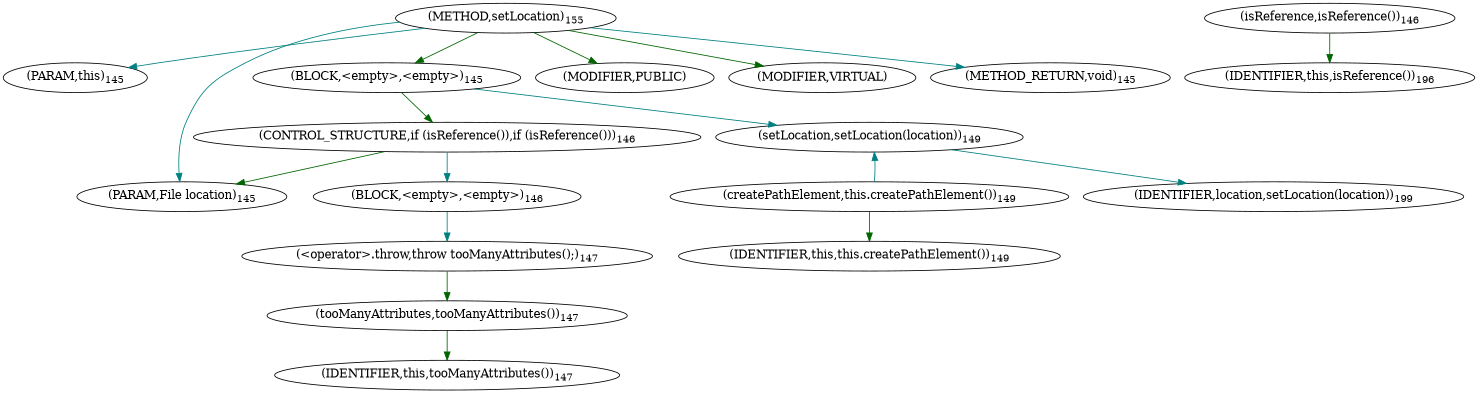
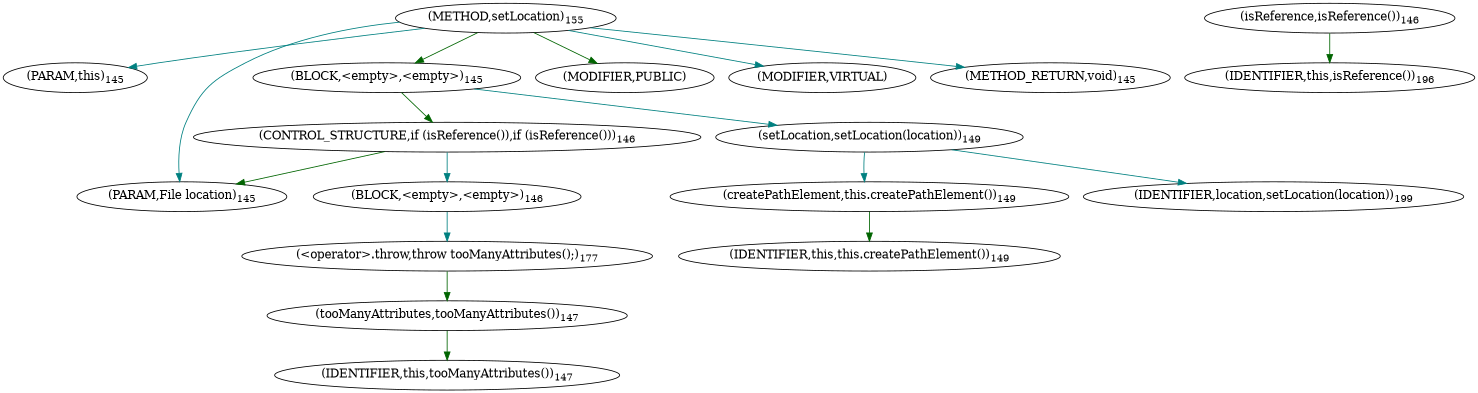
(662, 47) -> (662, 47)
(875, 171) -> (864, 163)
(589, 255) -> (589, 255)
